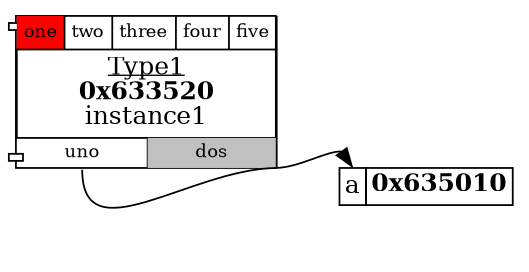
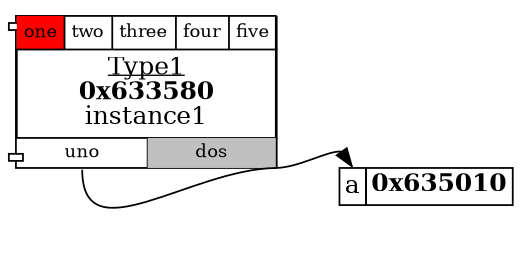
(147, 92) -> (147, 92)
